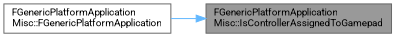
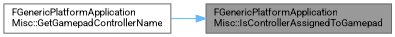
(87, 19) -> (87, 19)
